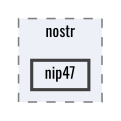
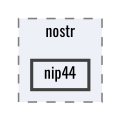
(60, 75) -> (60, 75)
